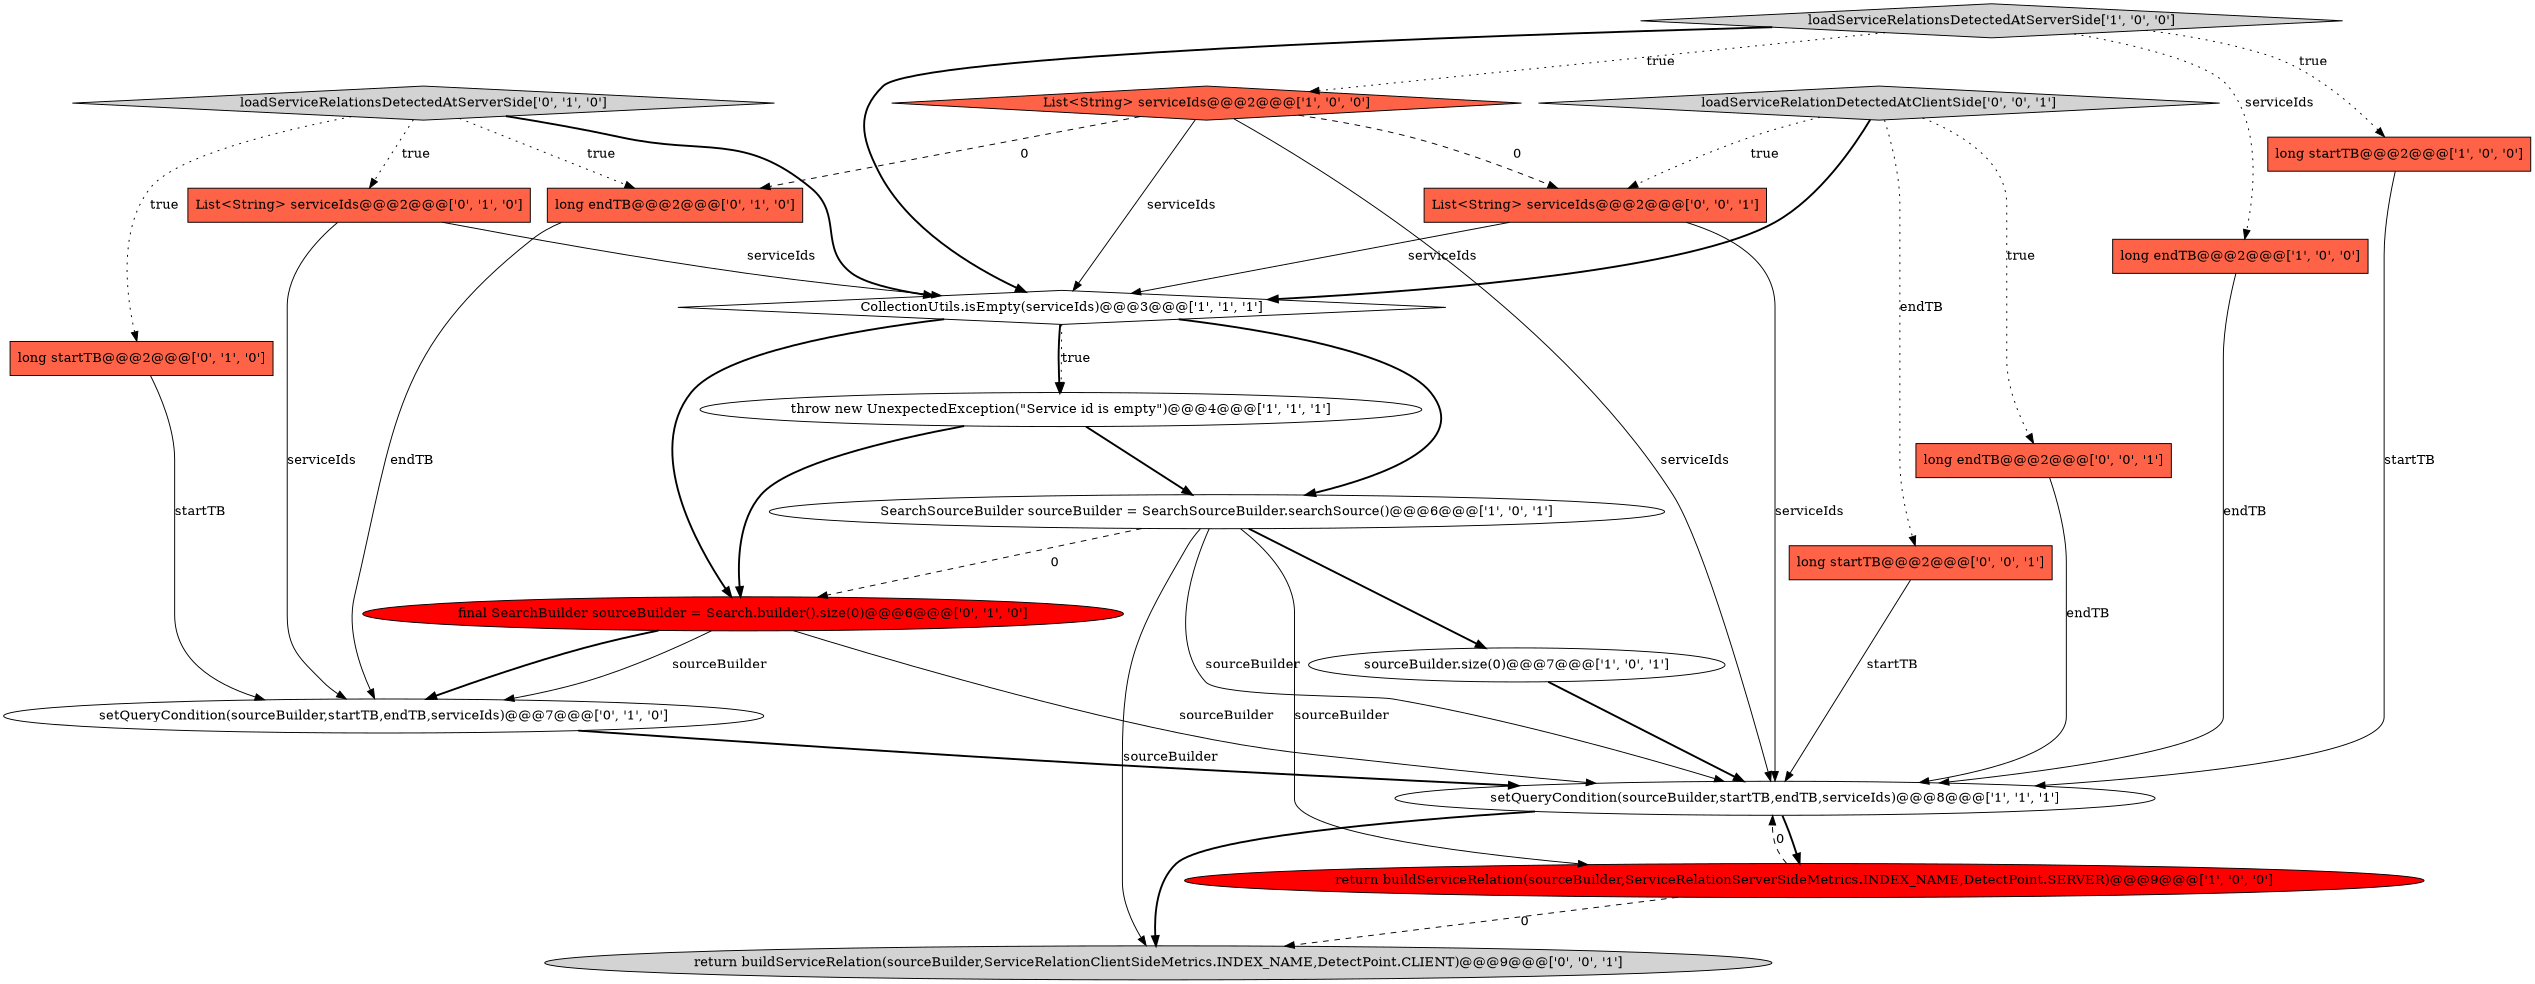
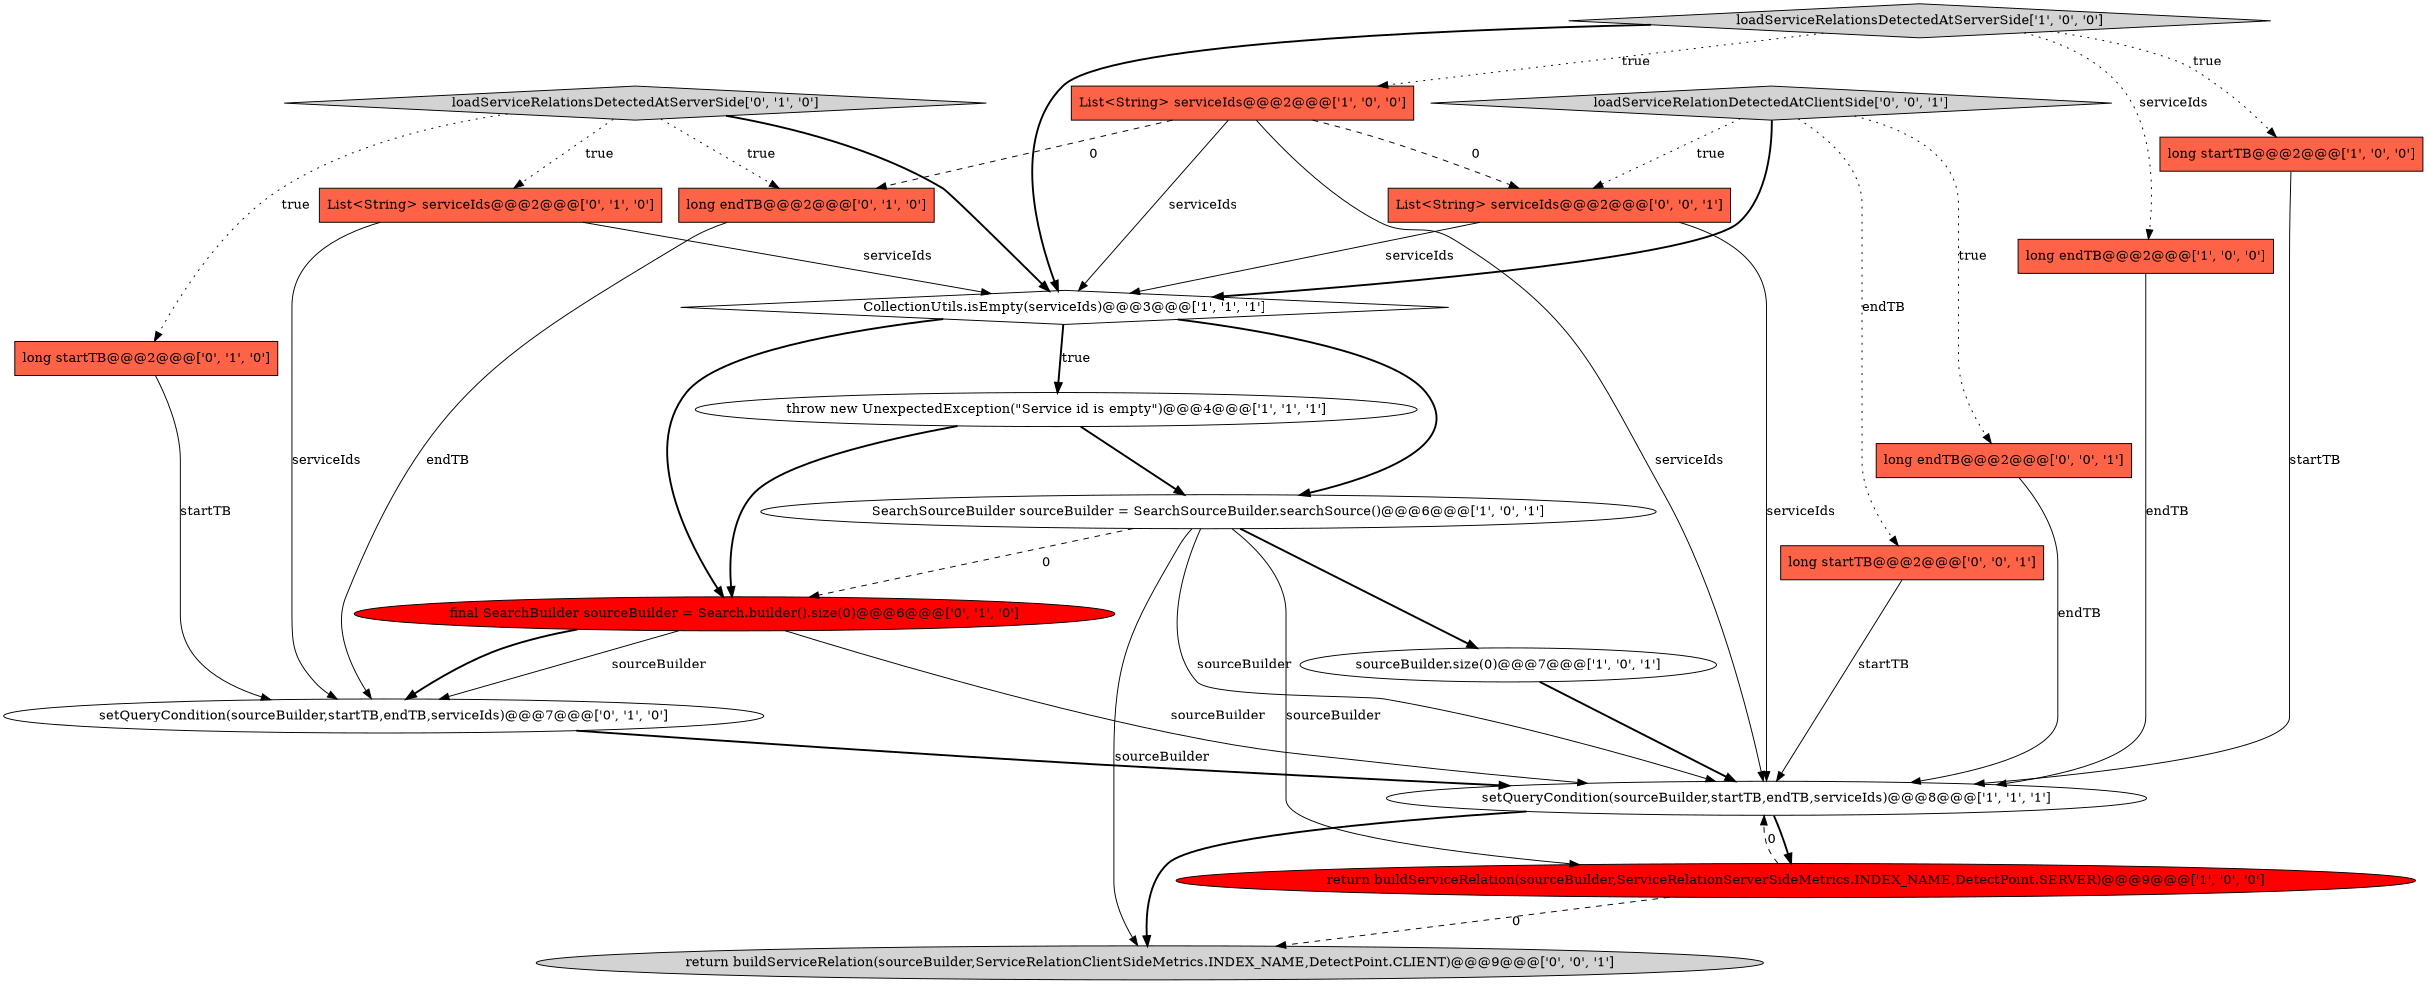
(1207, 103) -> (1243, 103)
